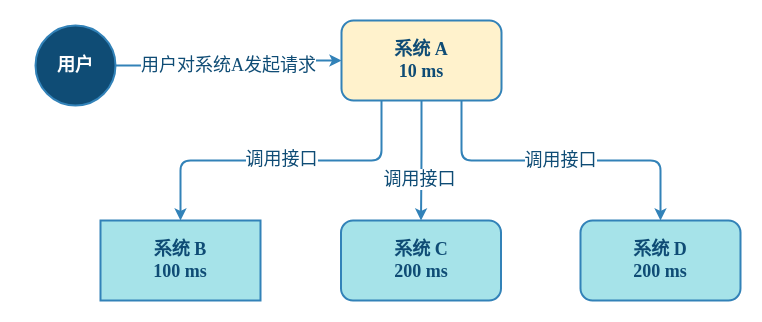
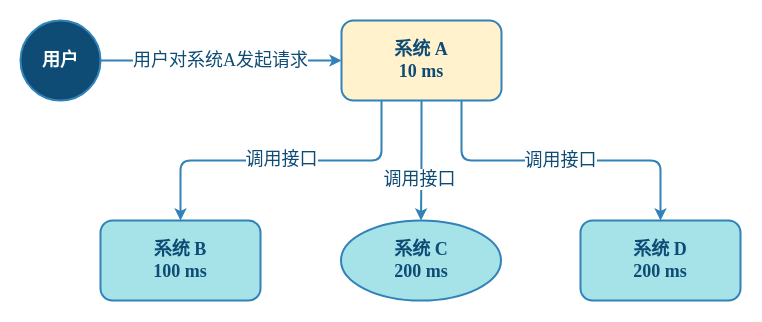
(76, 66) -> (61, 61)
(181, 261) -> (181, 261)
(421, 261) -> (421, 261)
